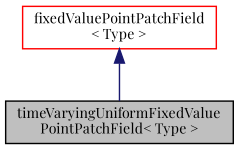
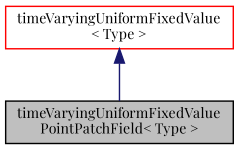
(119, 28) -> (119, 28)
